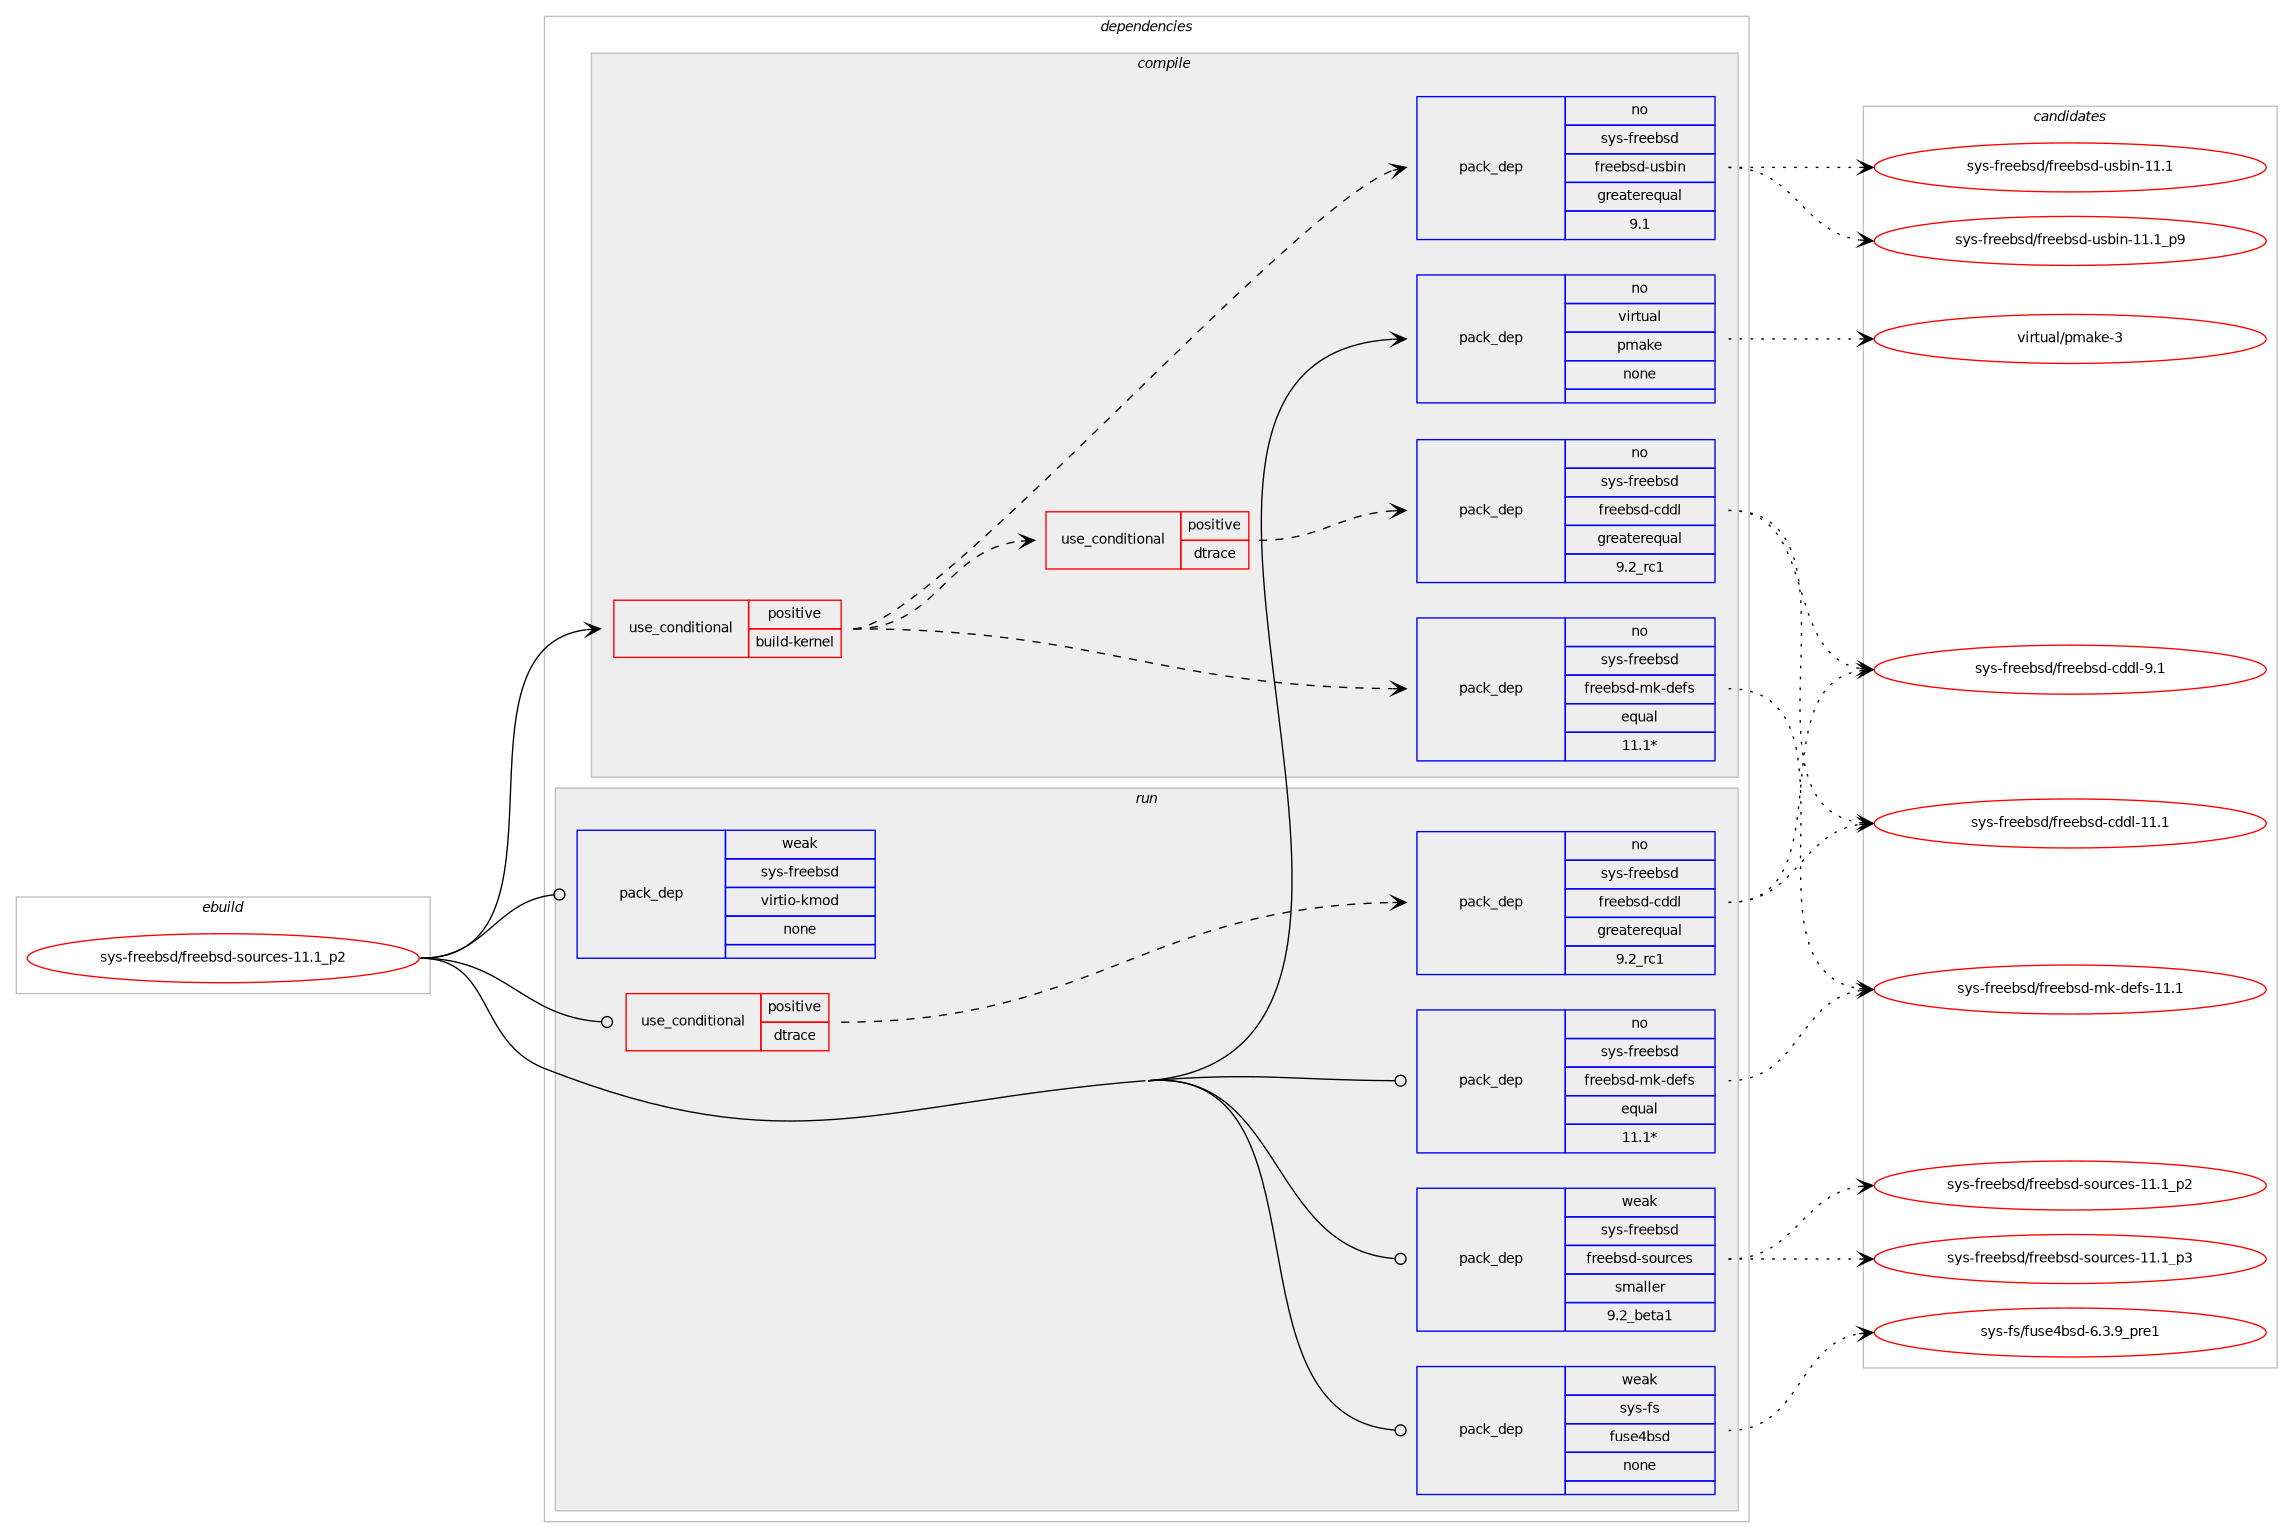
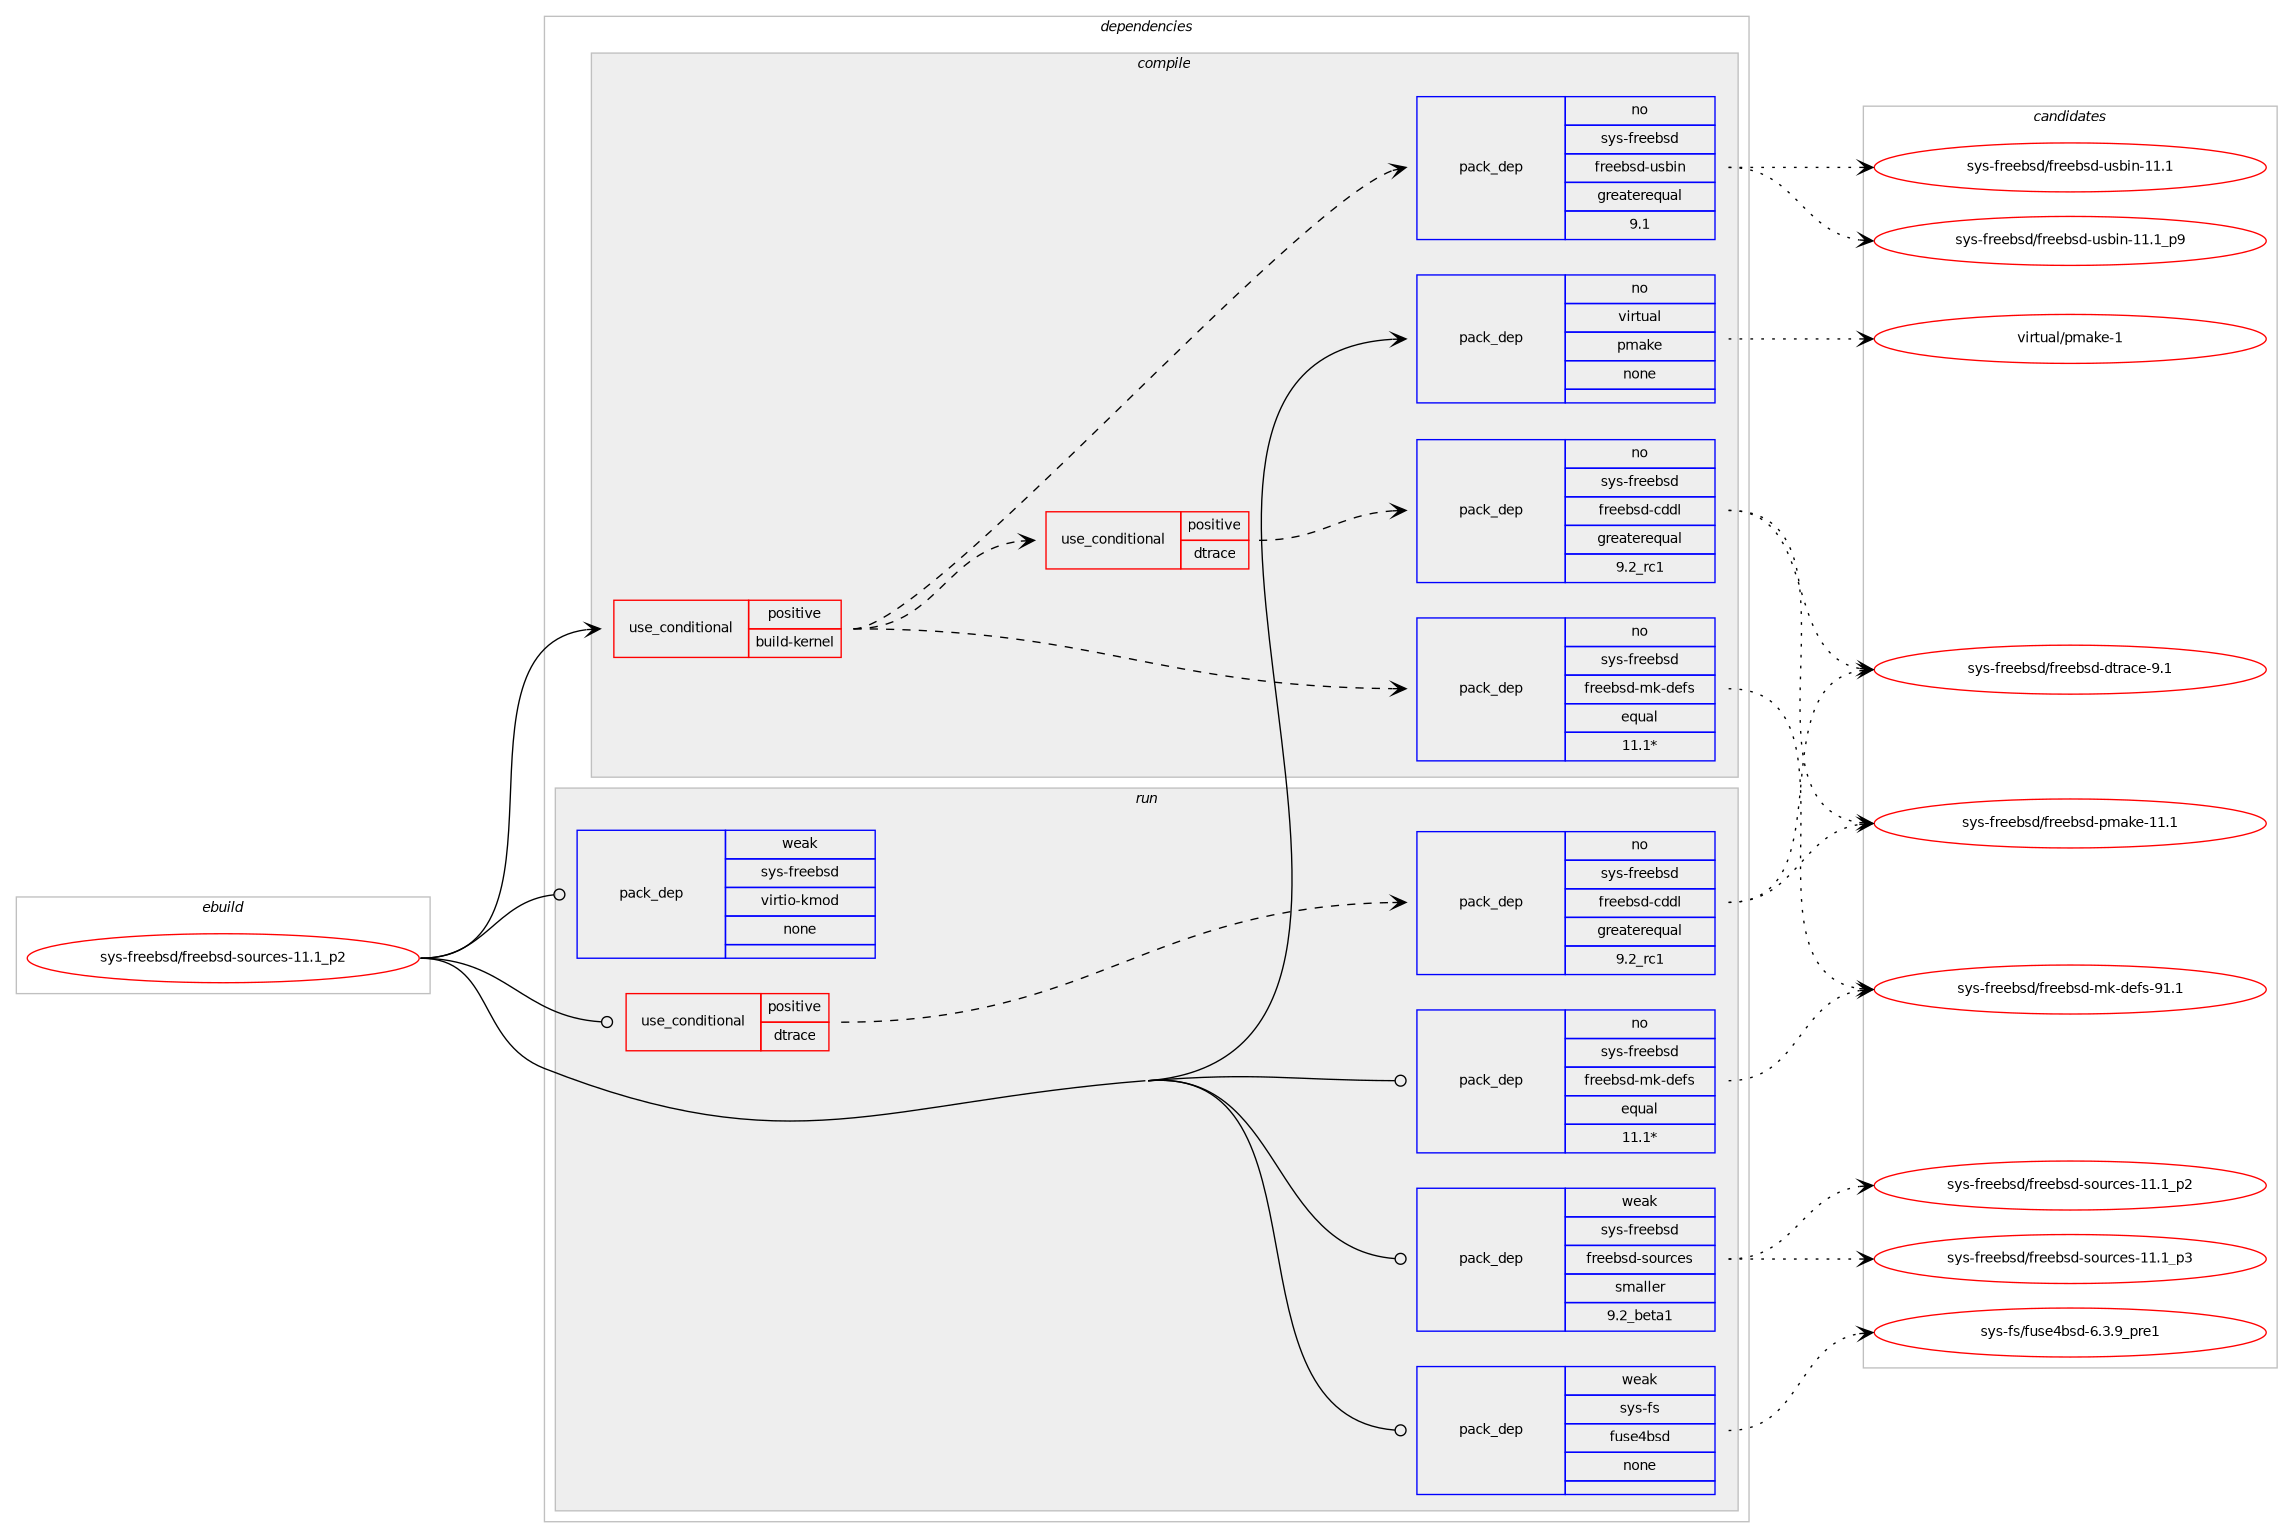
(2070, 339) -> (2070, 339)
(2070, 670) -> (2070, 670)
(2070, 823) -> (2070, 823)
(2070, 990) -> (2070, 990)
